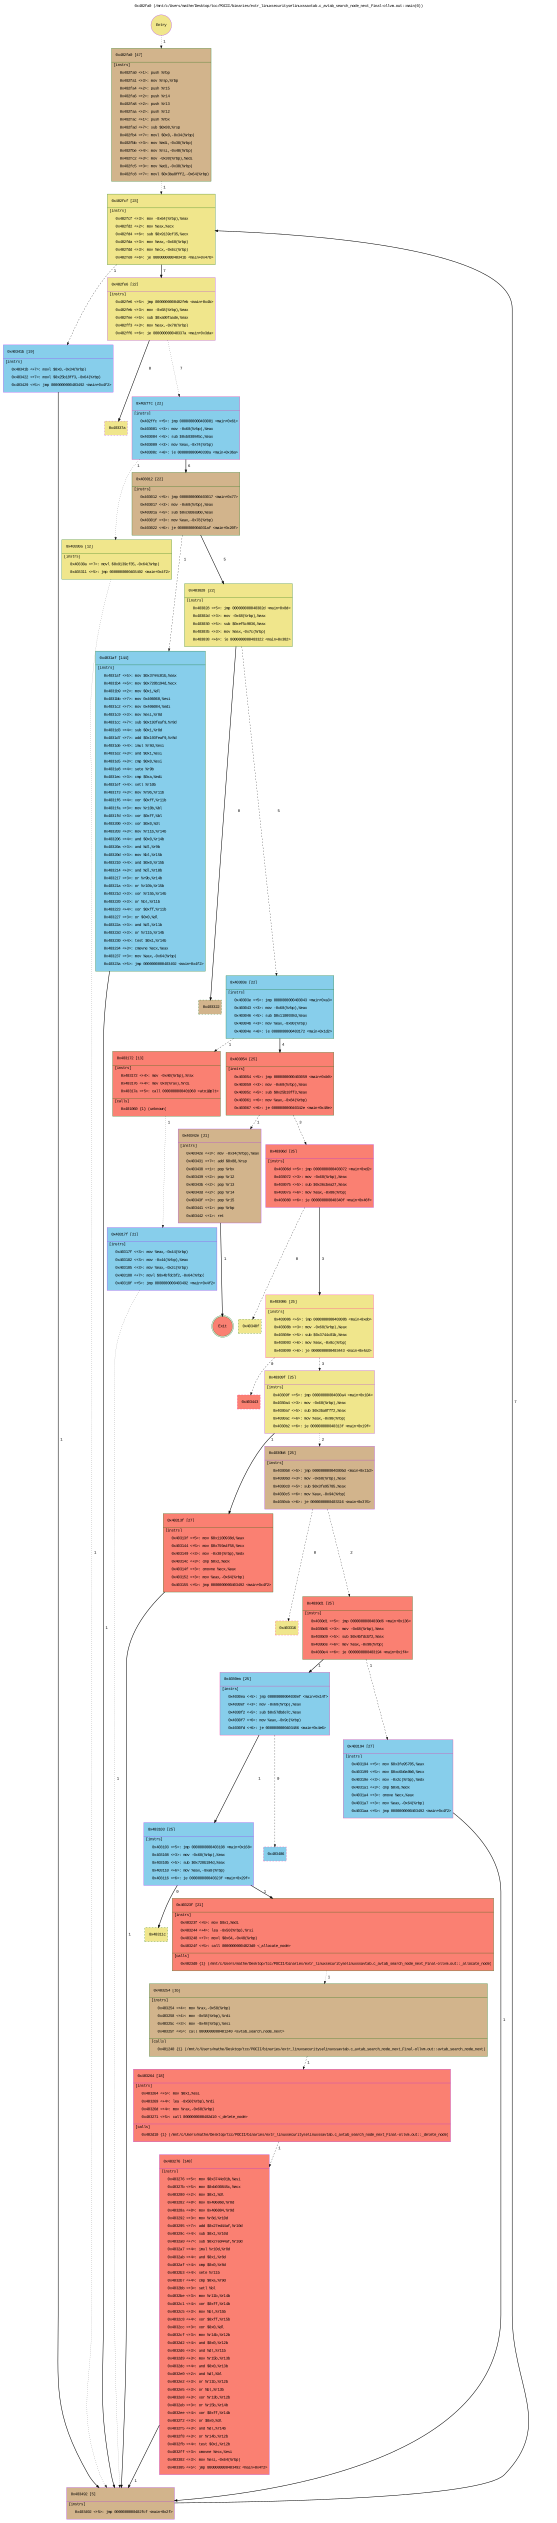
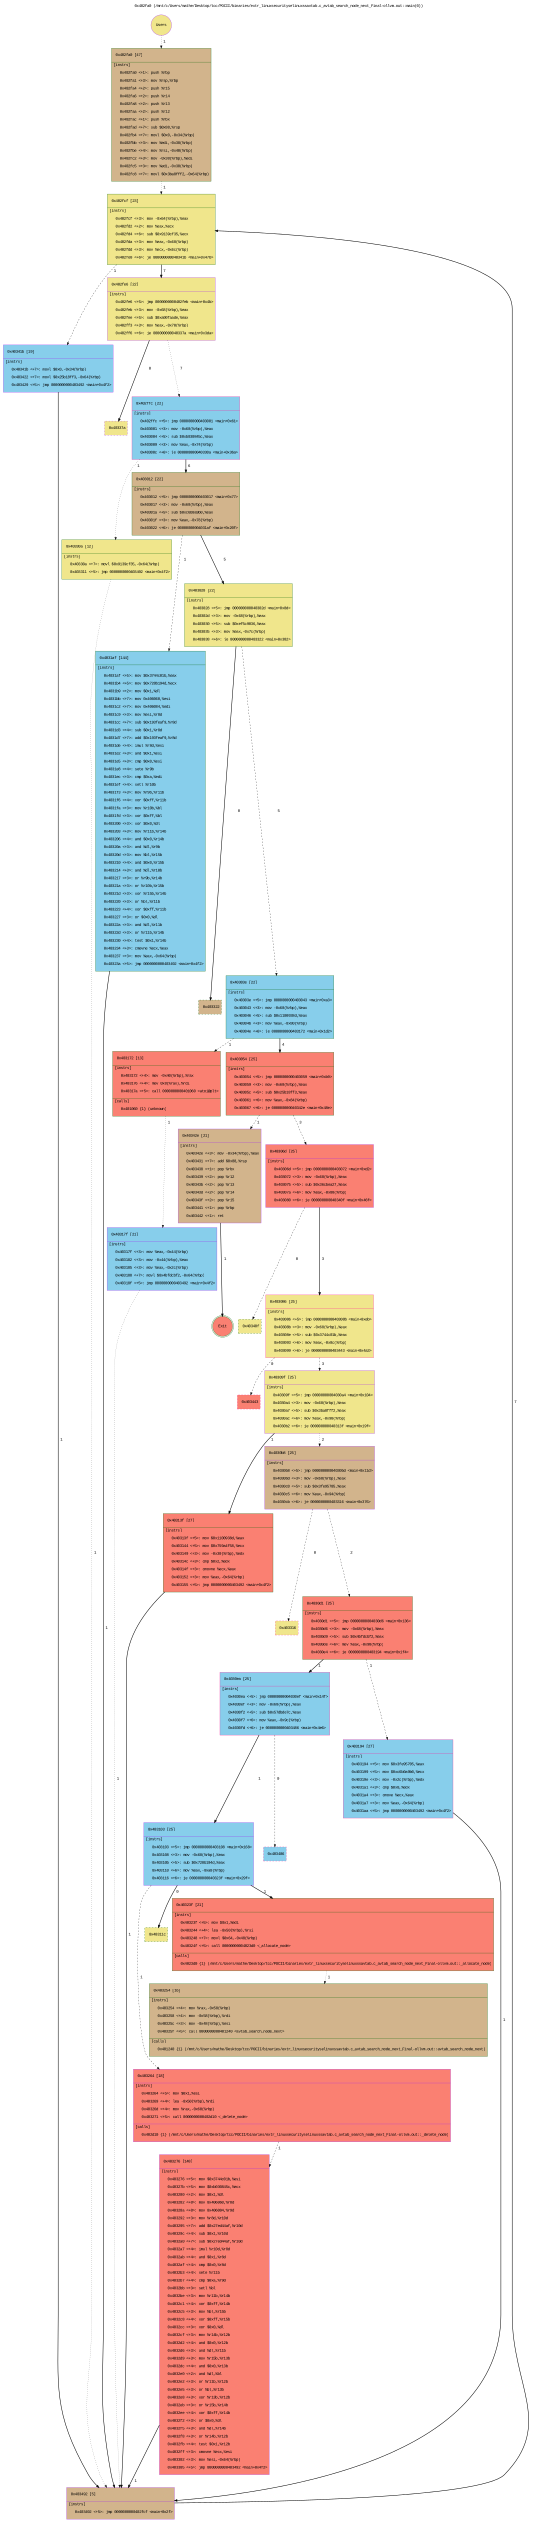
(161, 25) -> (161, 25)
(306, 2061) -> (138, 1977)
